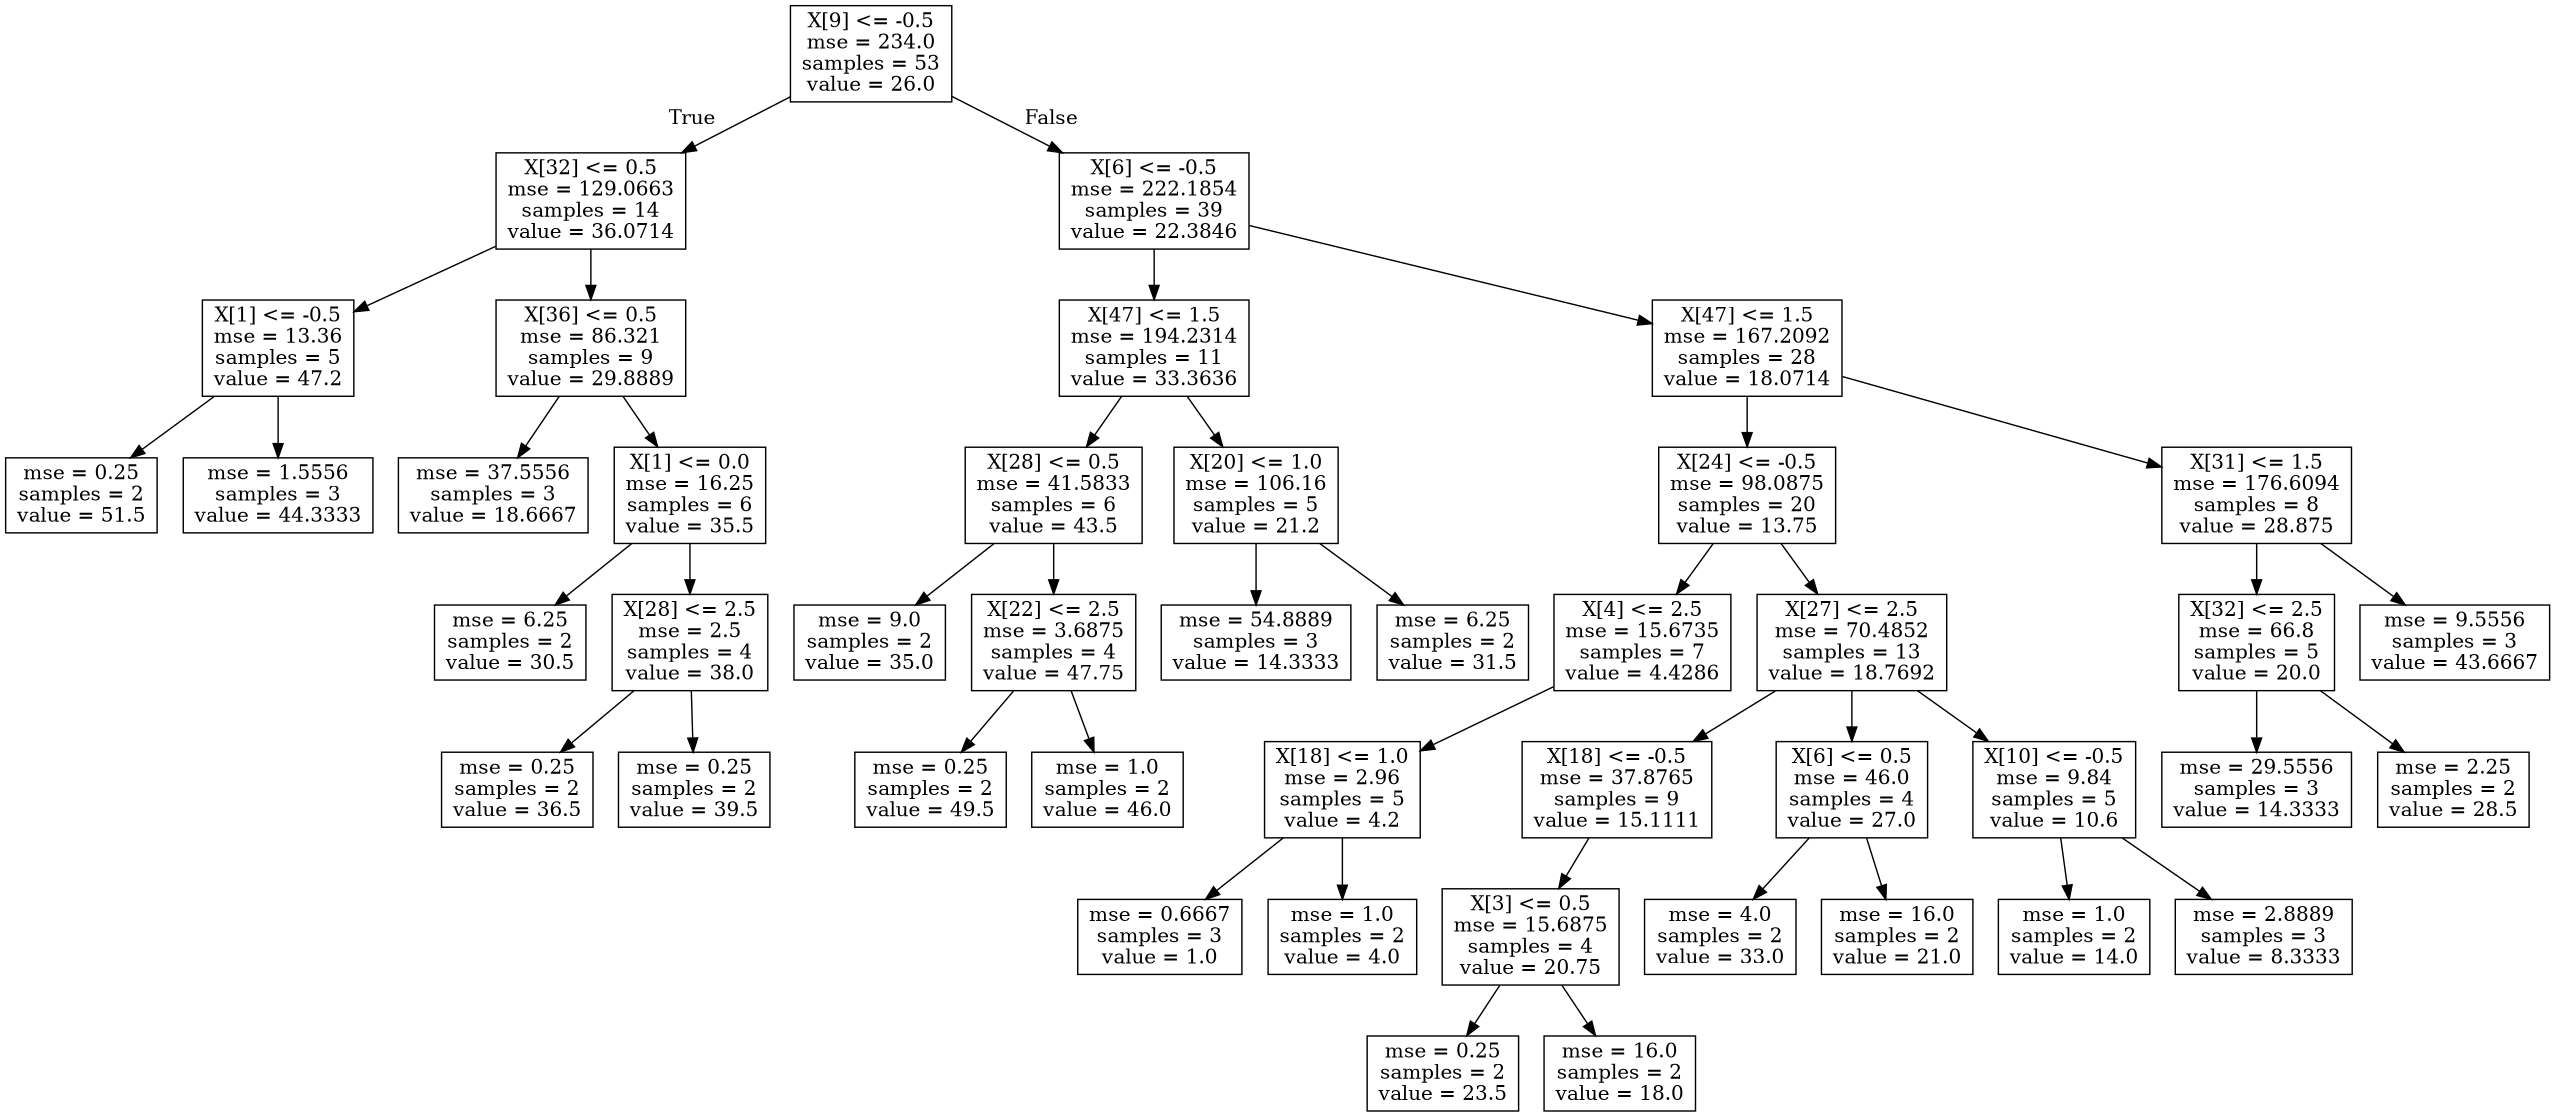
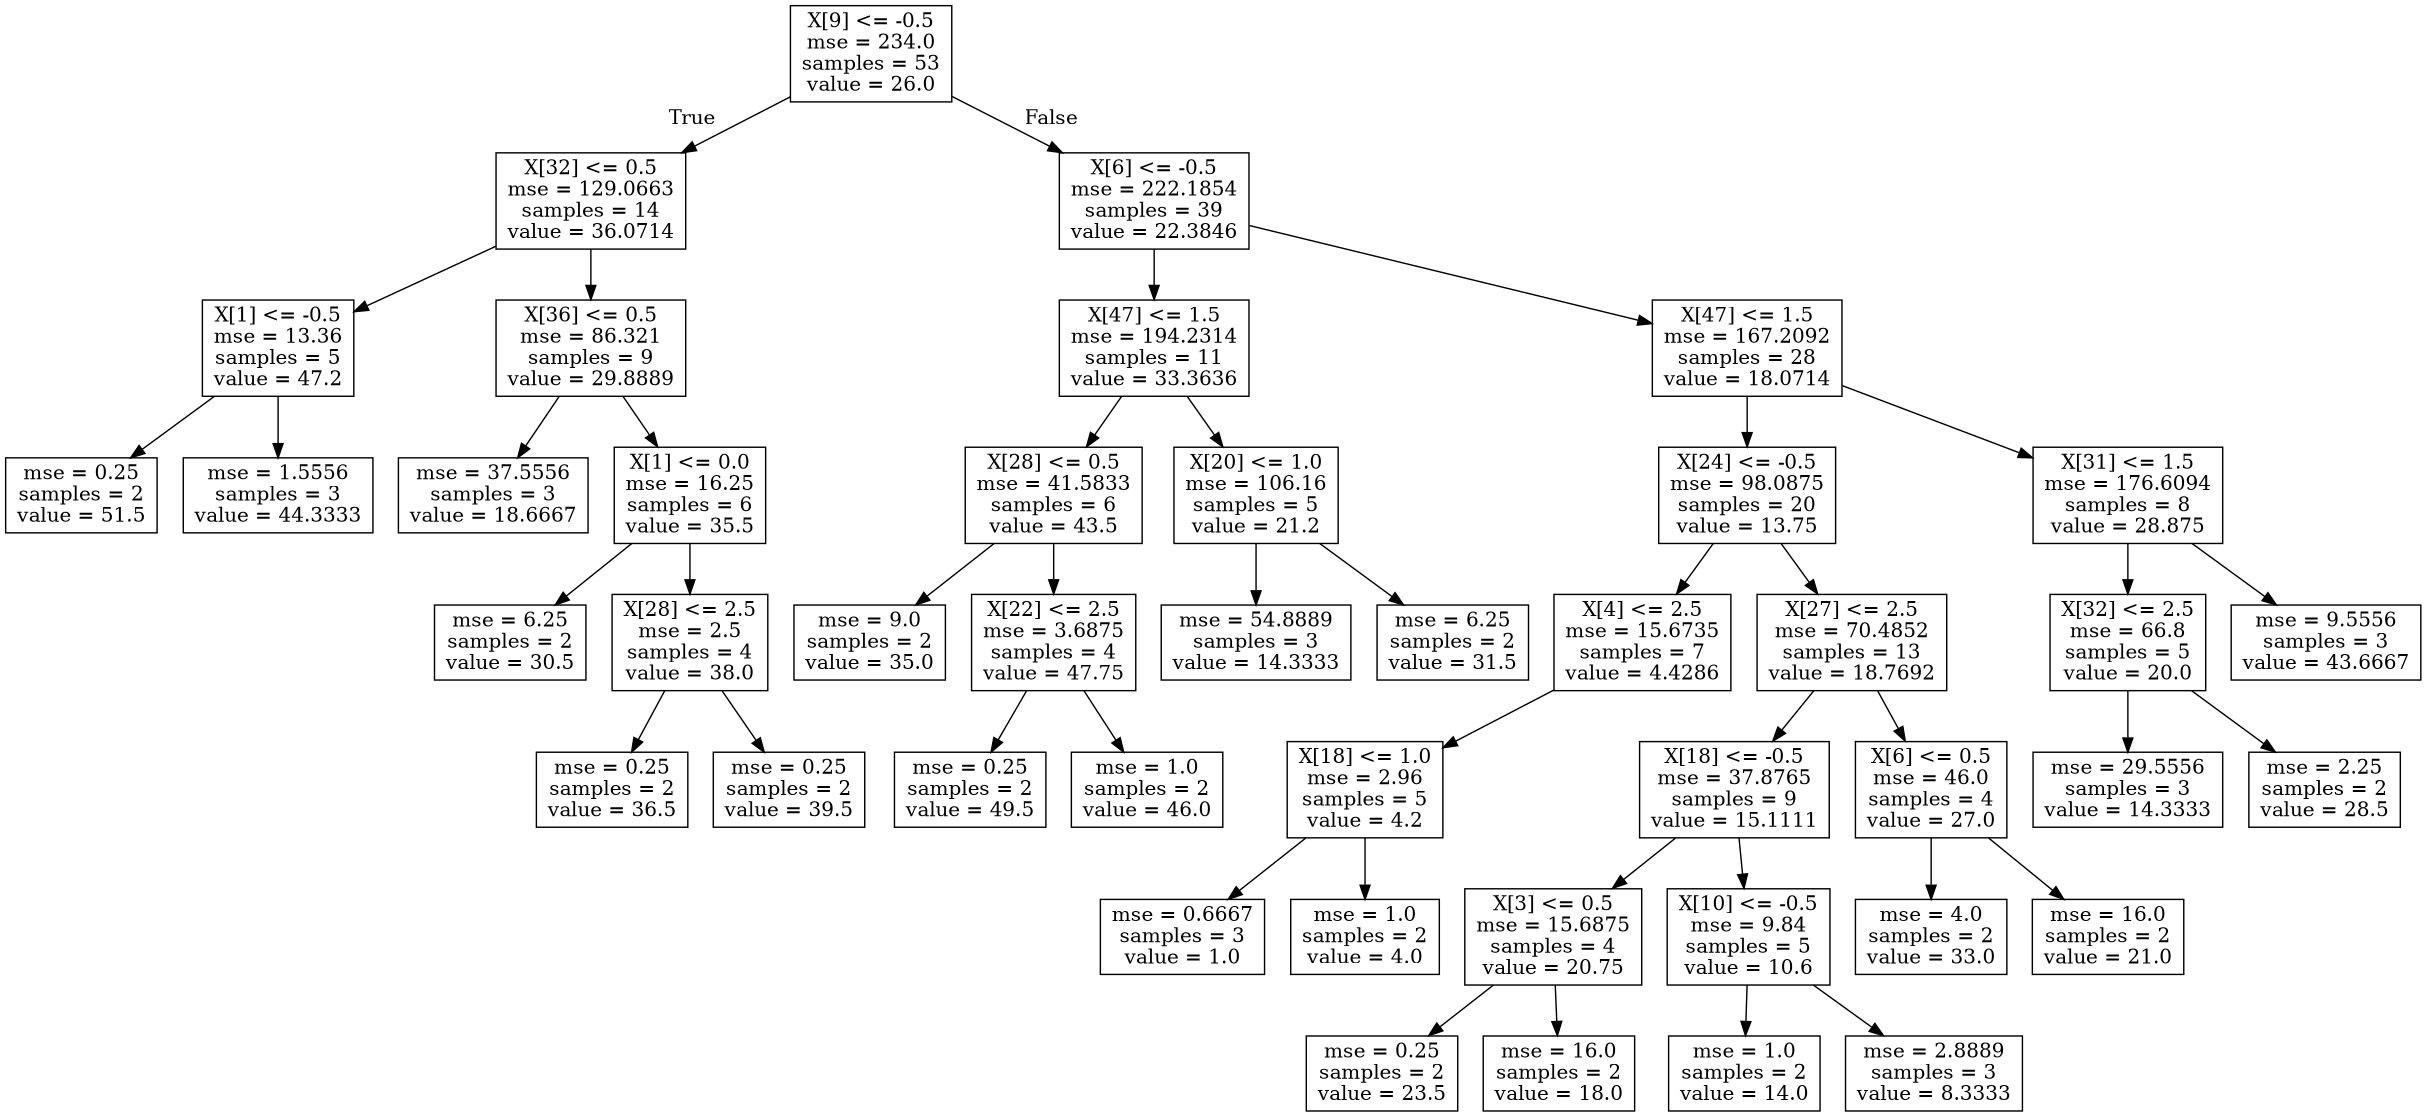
(1947, 712) -> (1741, 856)
